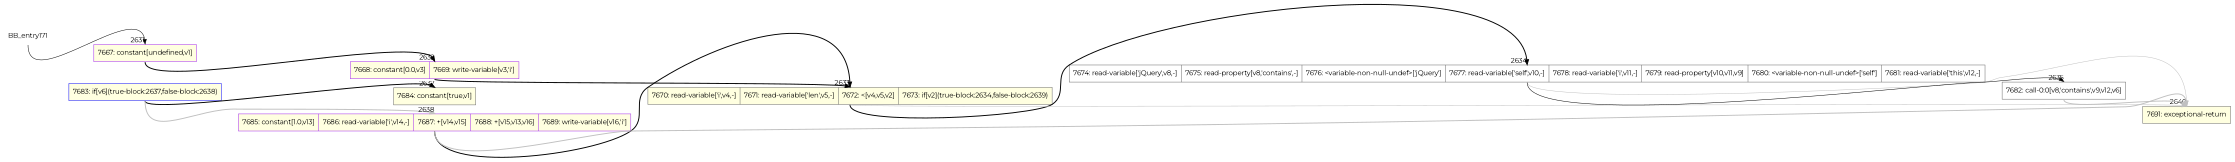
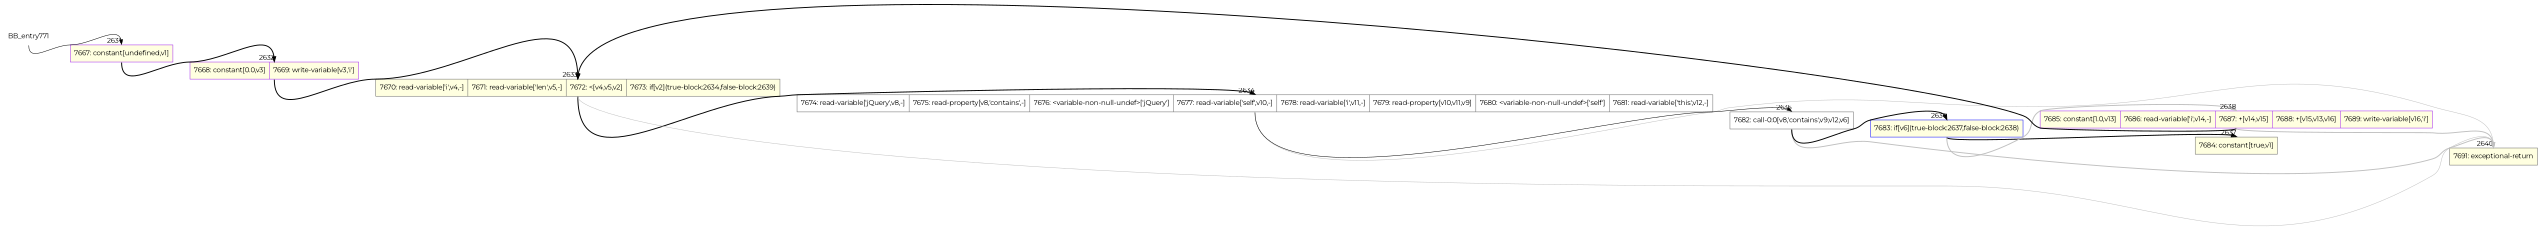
(28, 36) -> (29, 36)
none -> (1863, 123)
